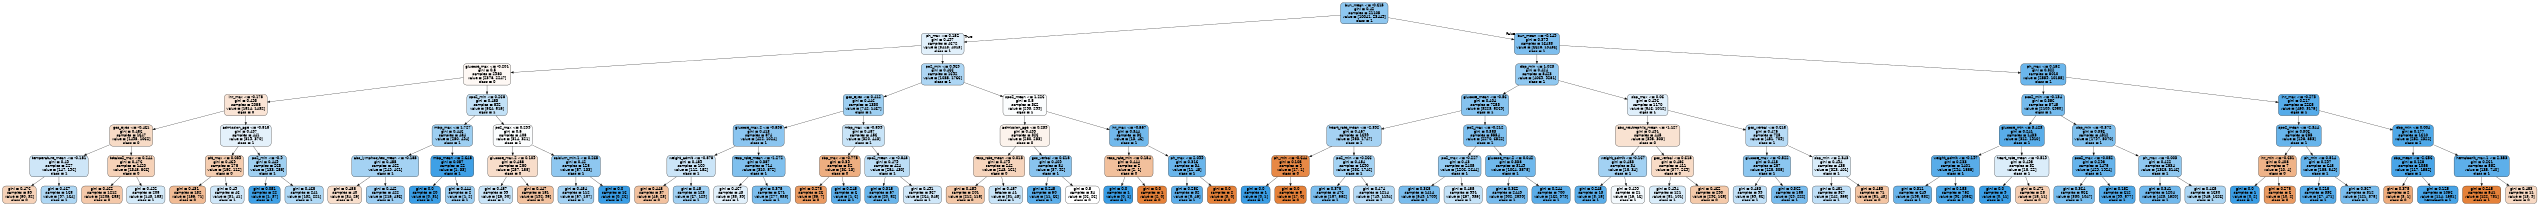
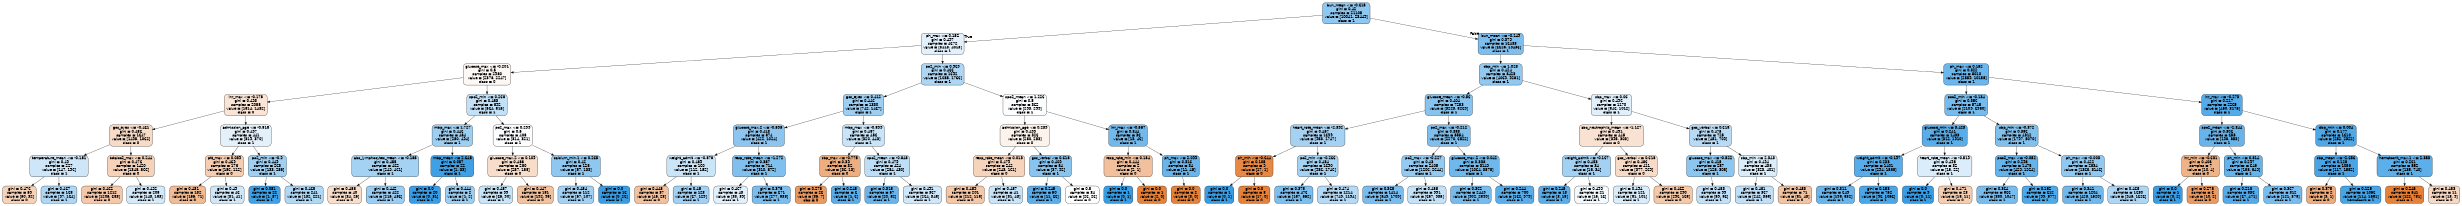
(811, 195) -> (811, 195)
(1006, 195) -> (1006, 195)
(1187, 195) -> none
(1789, 195) -> none
